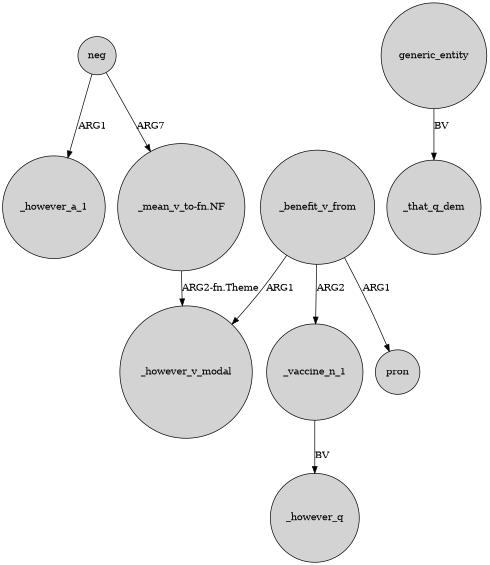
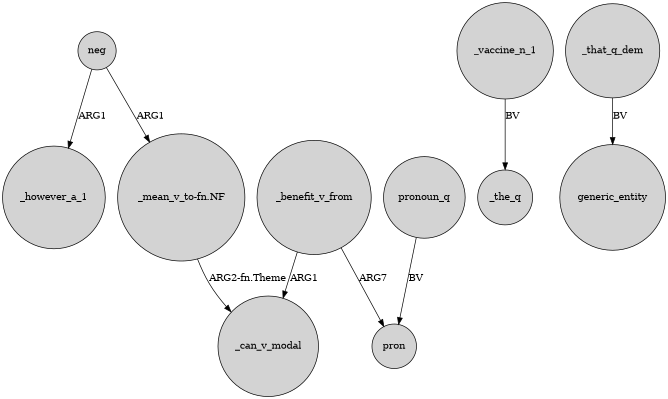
(151, 126) -> (151, 116)
(434, 131) -> (613, 118)
none -> (424, 197)
(377, 288) -> (373, 279)
(316, 291) -> none
(186, 372) -> (268, 346)
(315, 518) -> (505, 197)
